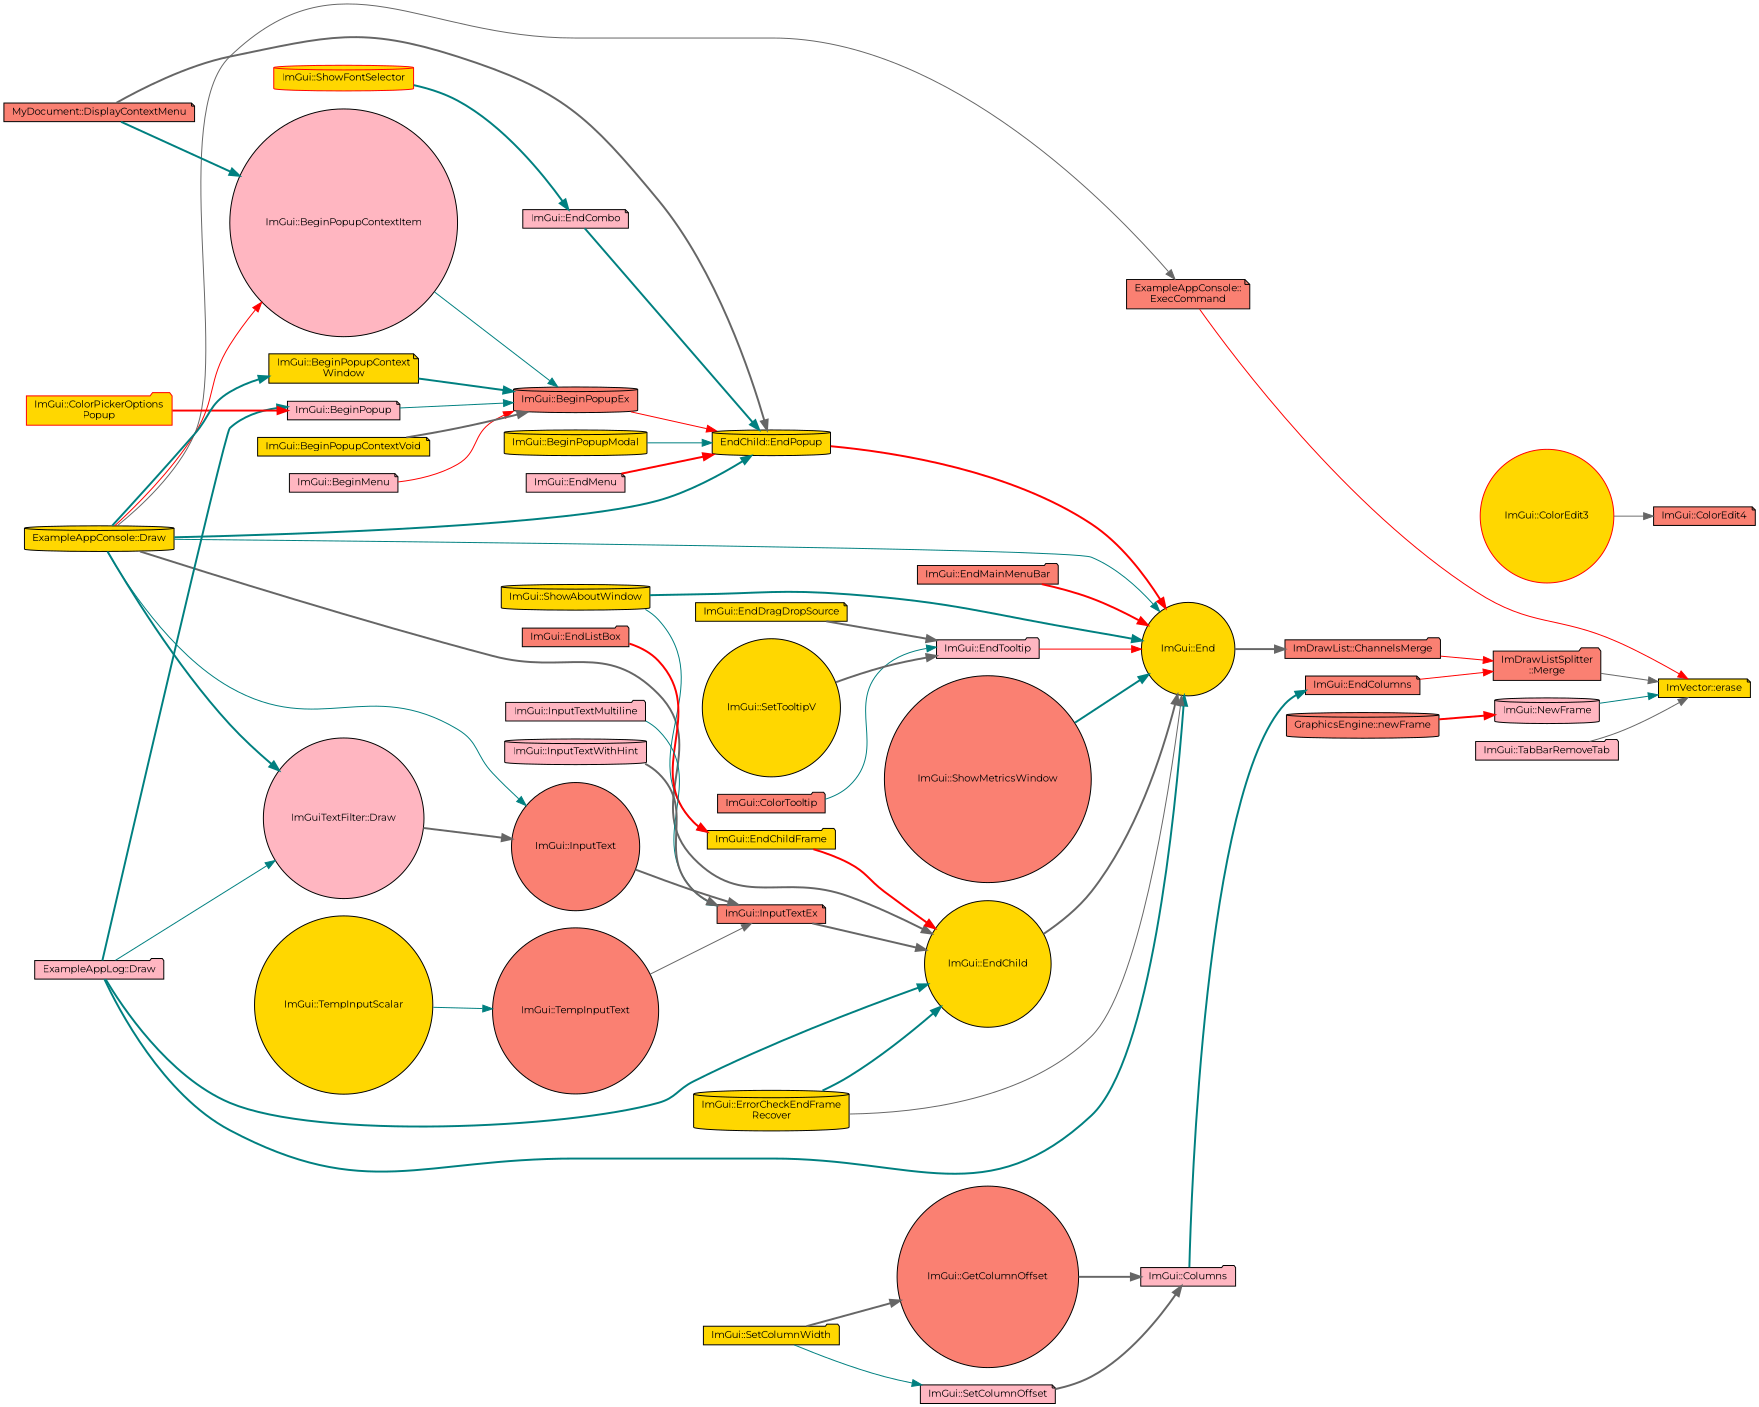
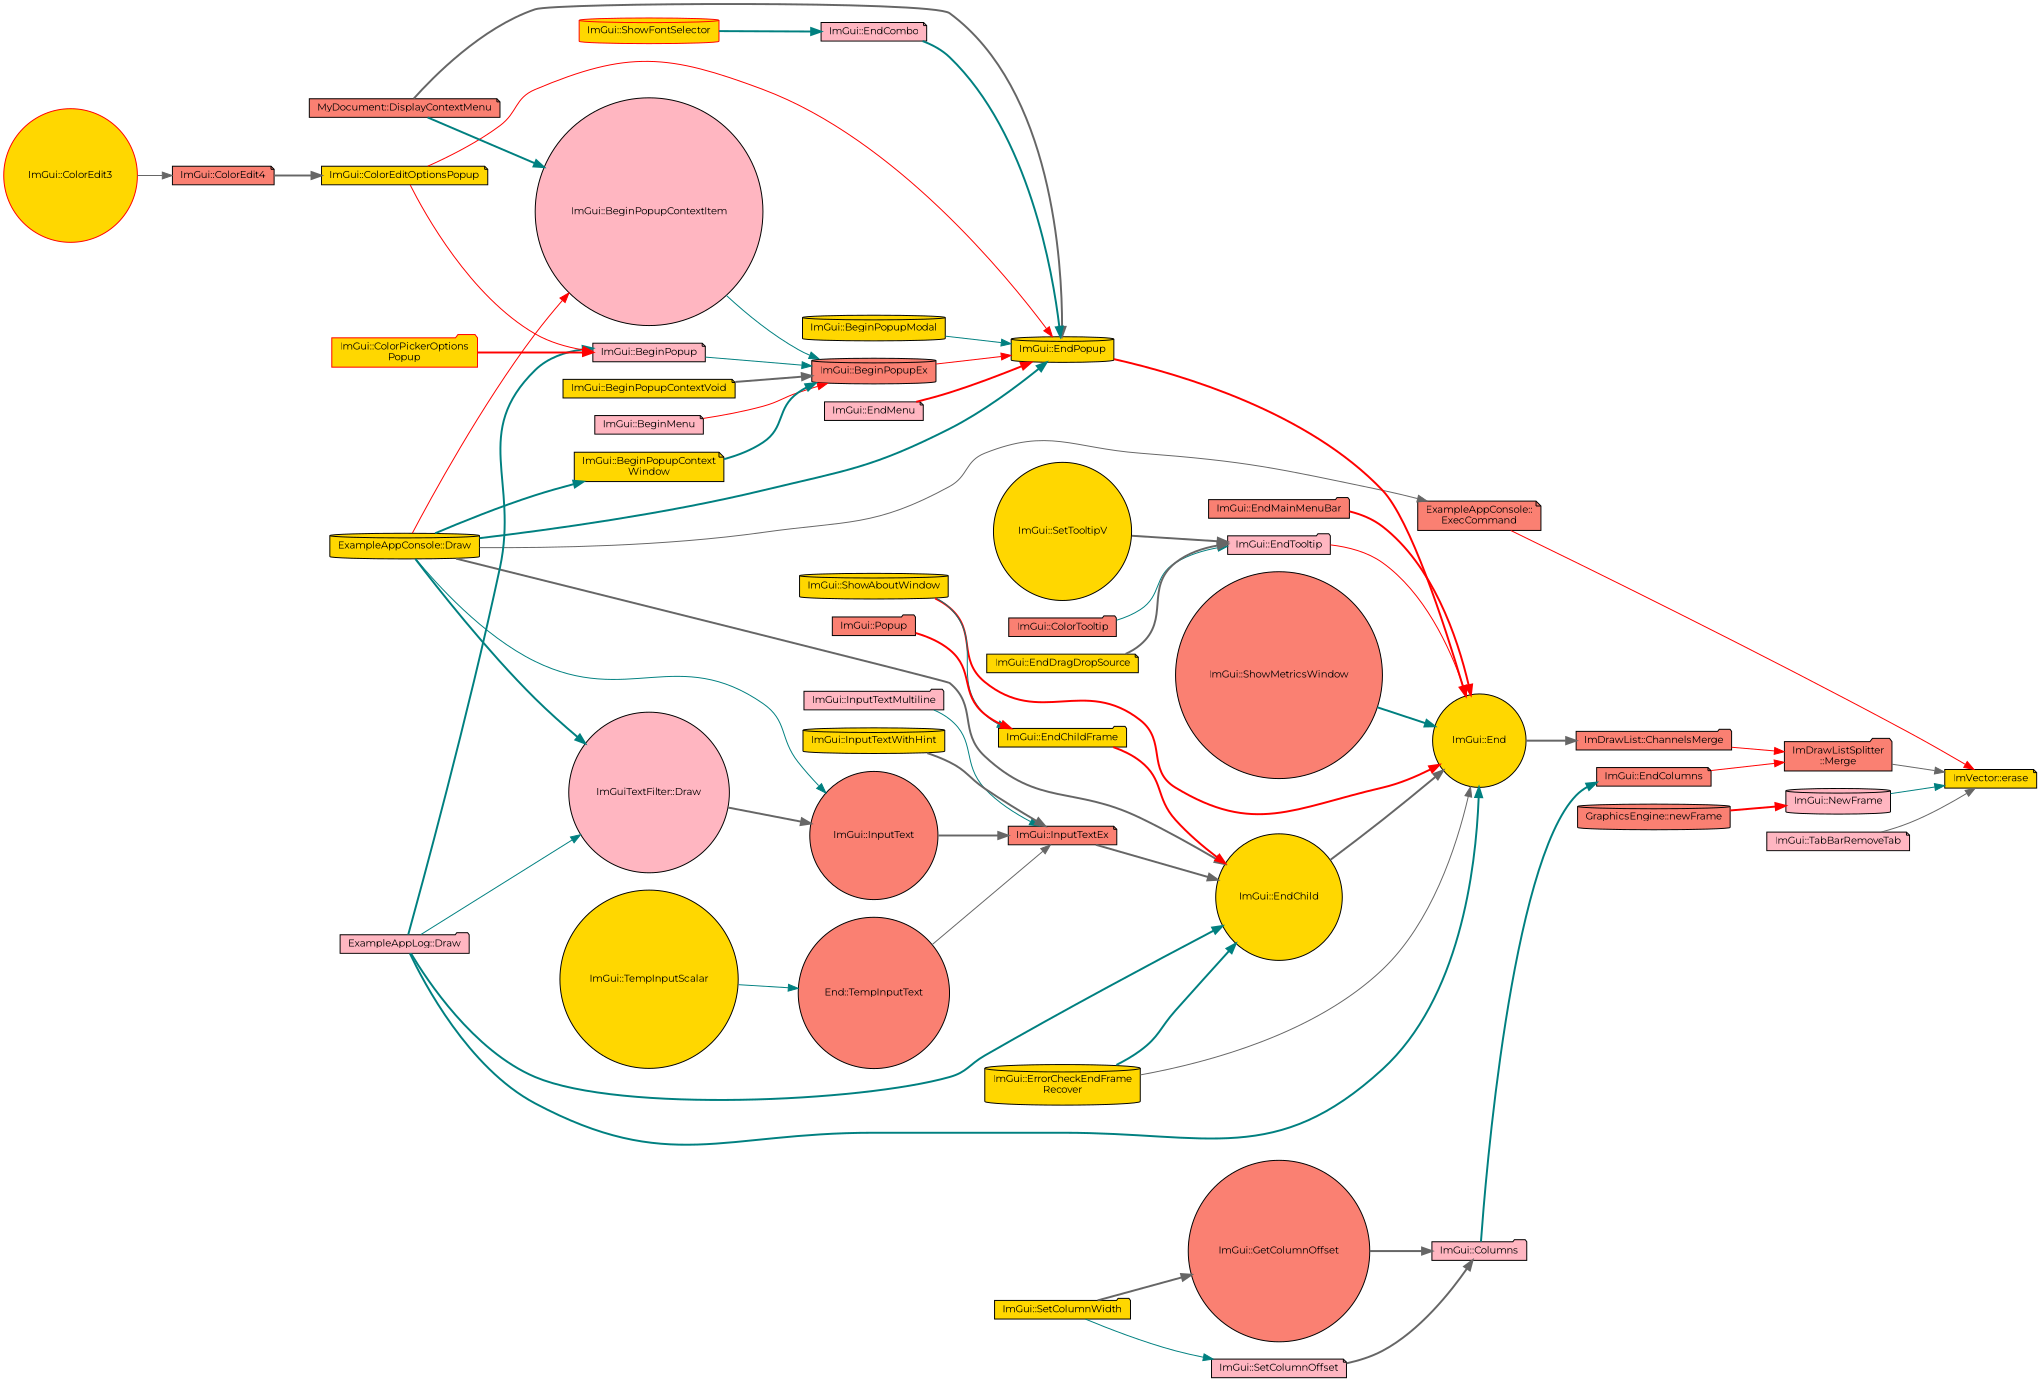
none -> (405, 176)
(771, 443) -> (1063, 350)
(672, 545) -> none
(893, 598) -> (1157, 755)
(576, 637) -> (874, 626)
(1547, 751) -> (1838, 841)
(576, 752) -> (874, 741)
(576, 1011) -> (874, 993)
